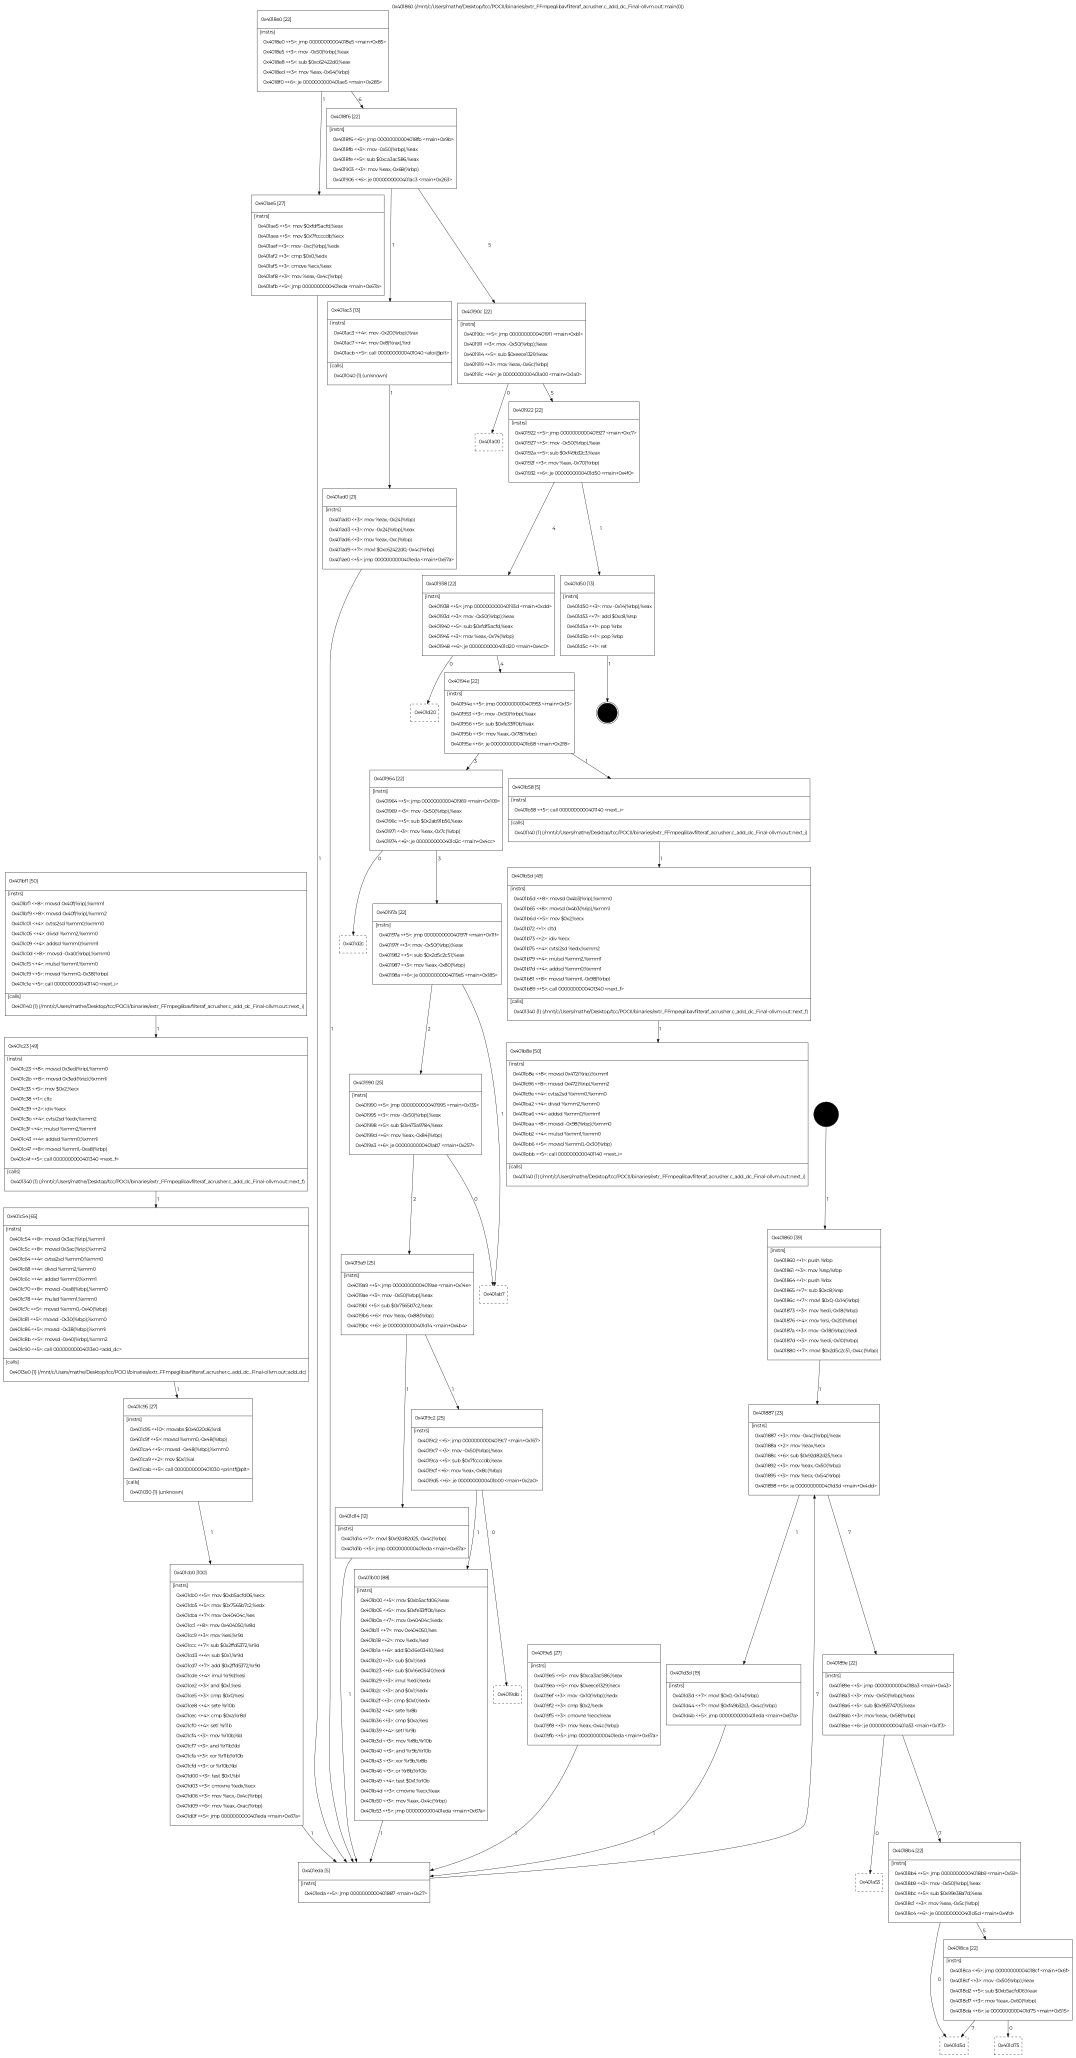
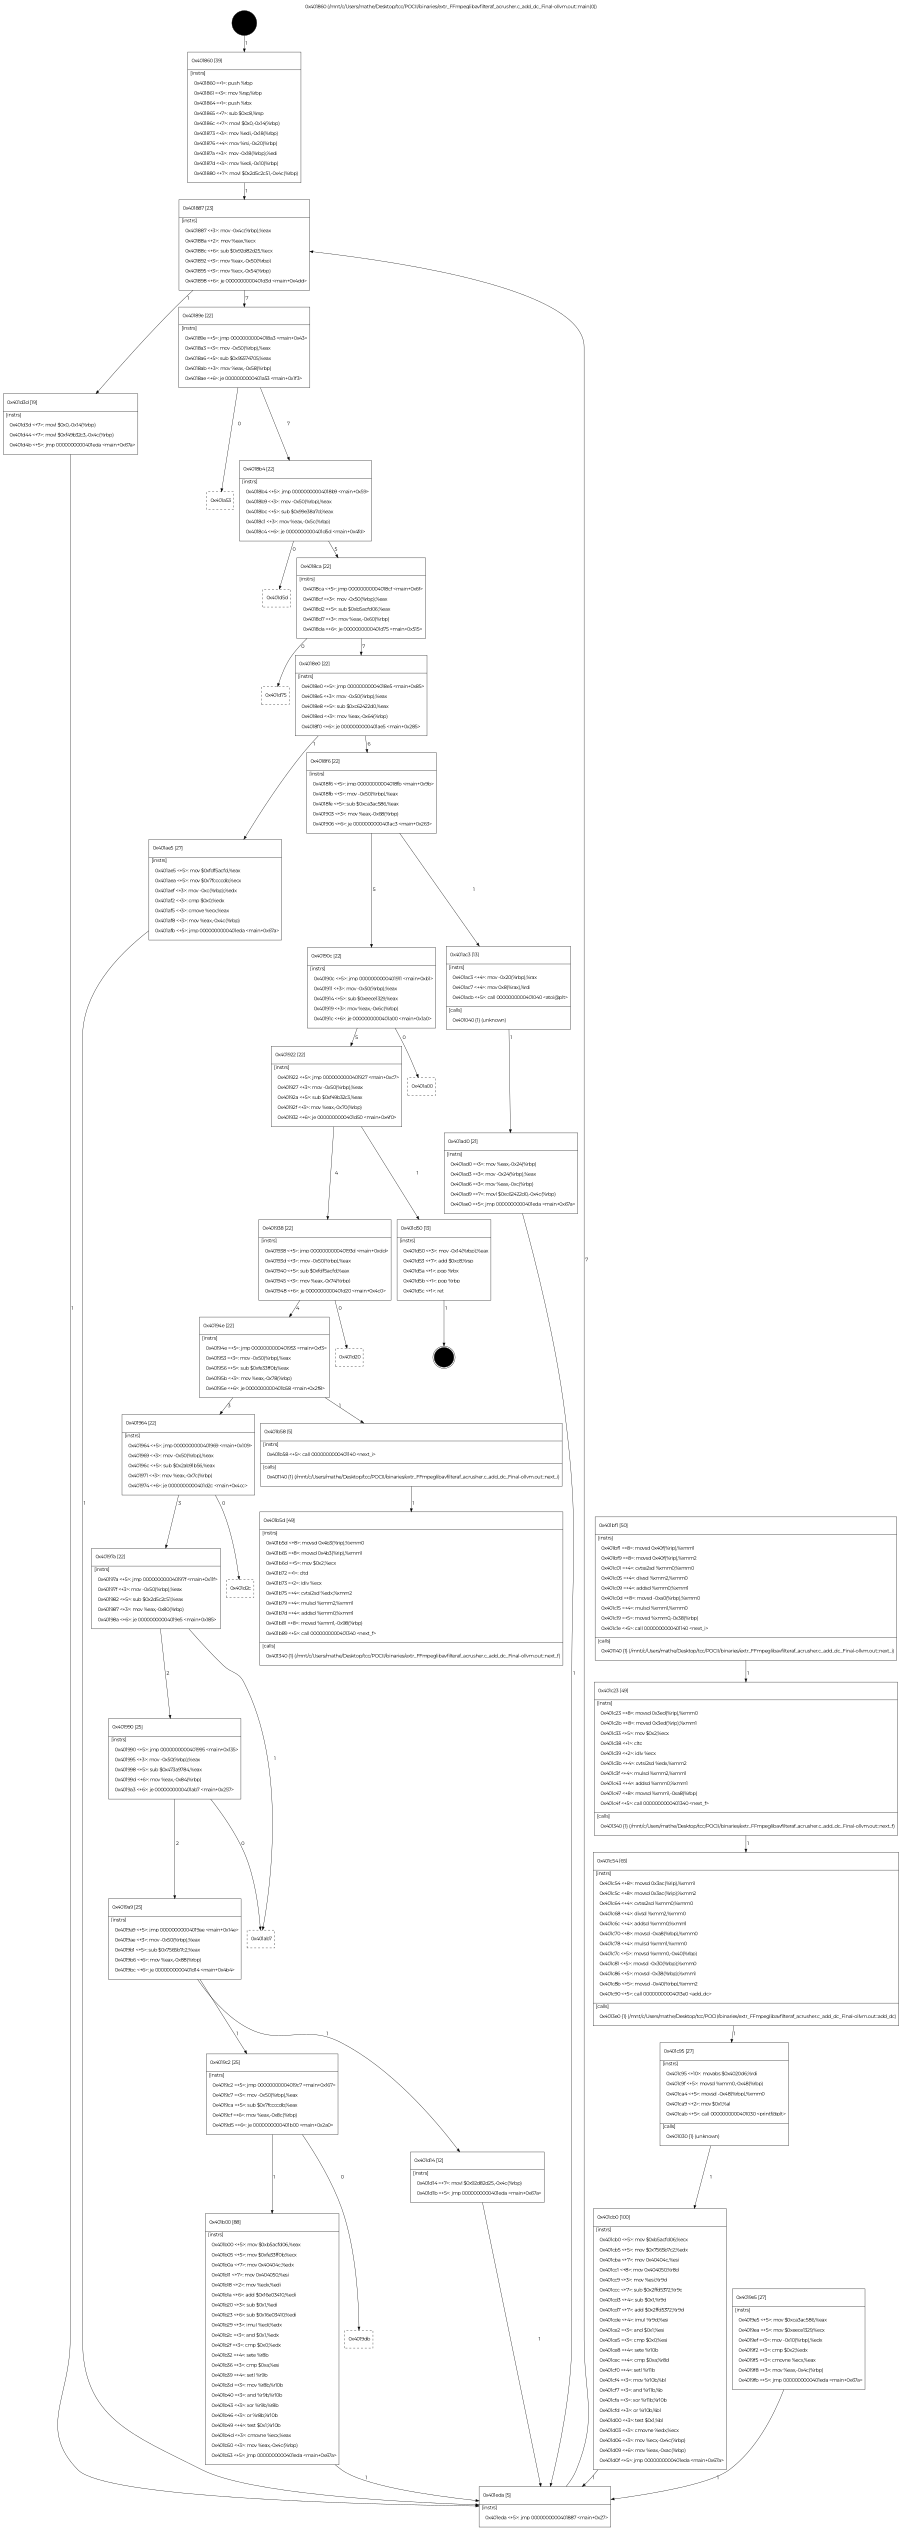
(657, 1114) -> none
(969, 2027) -> (361, 645)
